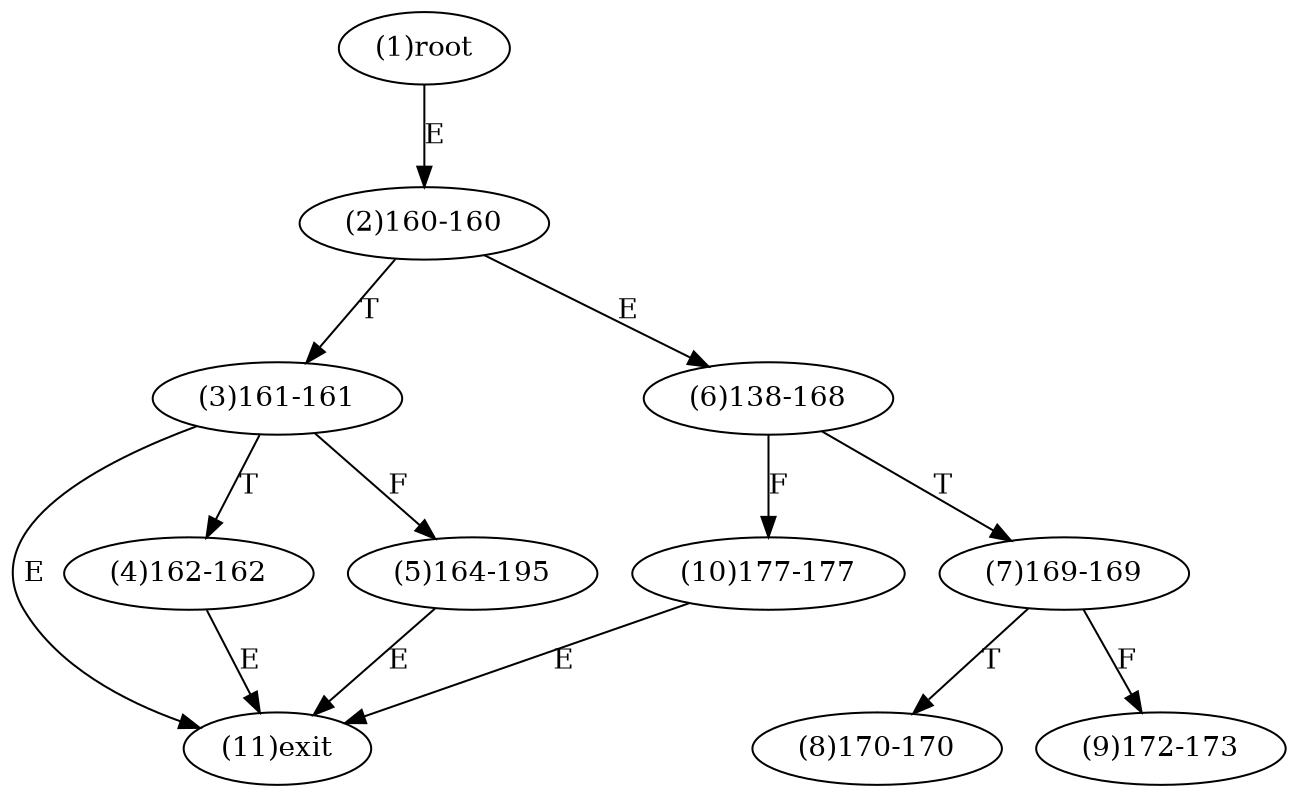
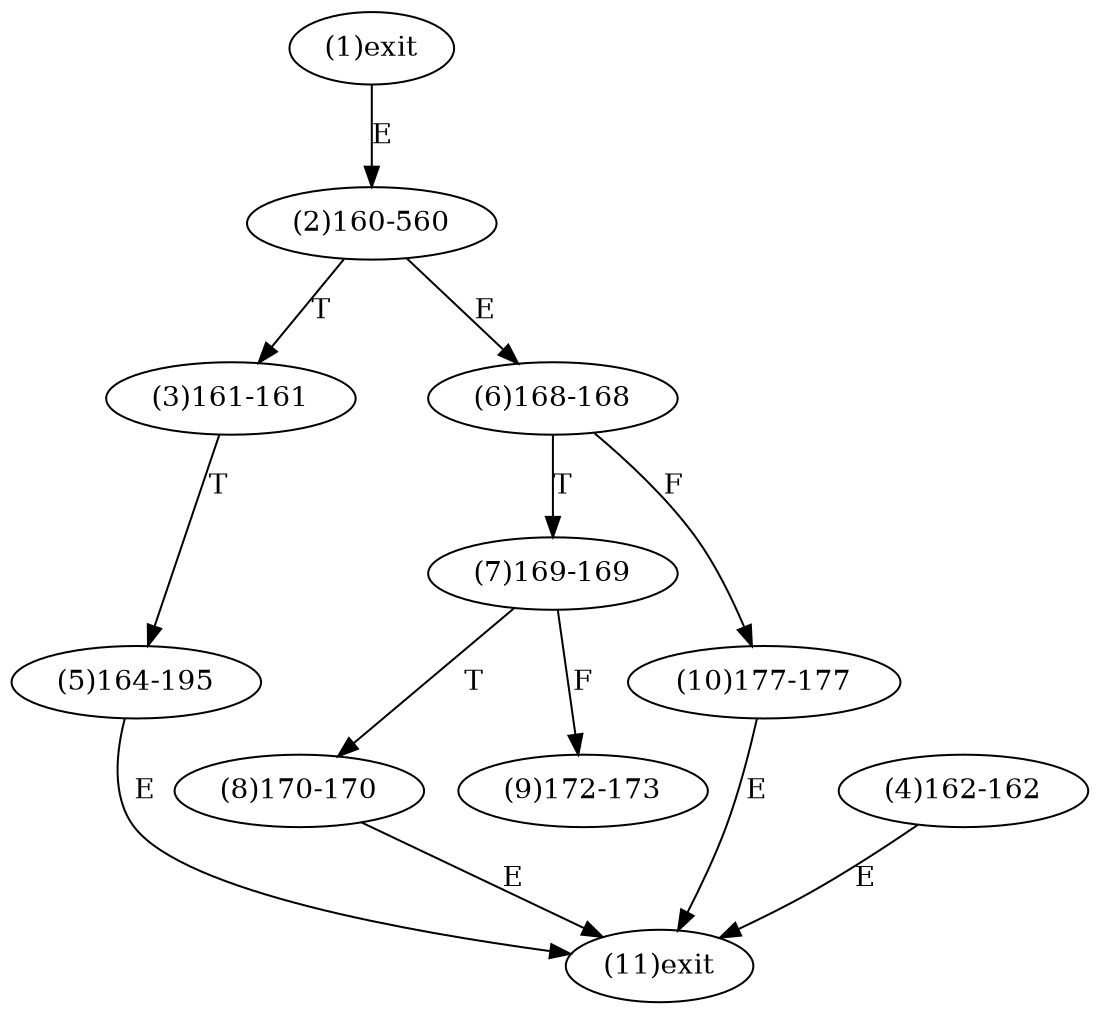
(424, 48) -> (372, 48)
(424, 223) -> (372, 223)
(768, 398) -> (553, 398)
(238, 477) -> none
(398, 486) -> (219, 486)
(15, 567) -> (473, 875)
